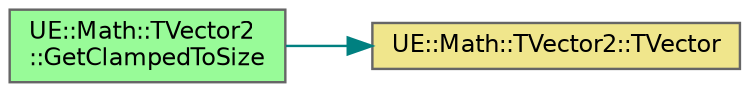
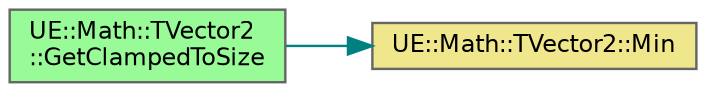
(556, 46) -> (534, 46)
